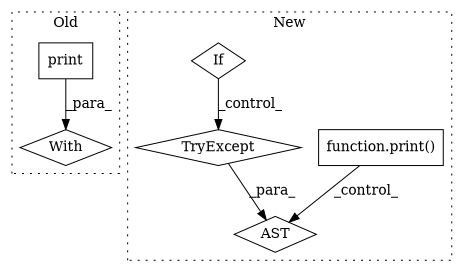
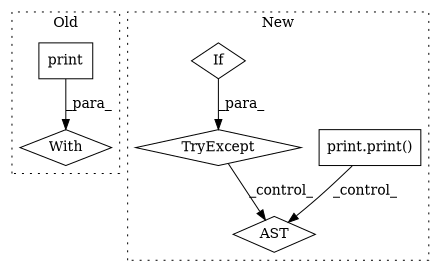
(250, 104) -> (241, 104)
(381, 148) -> (370, 148)
(272, 191) -> (281, 191)
